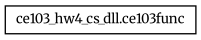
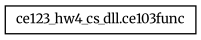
(101, 20) -> (101, 20)
